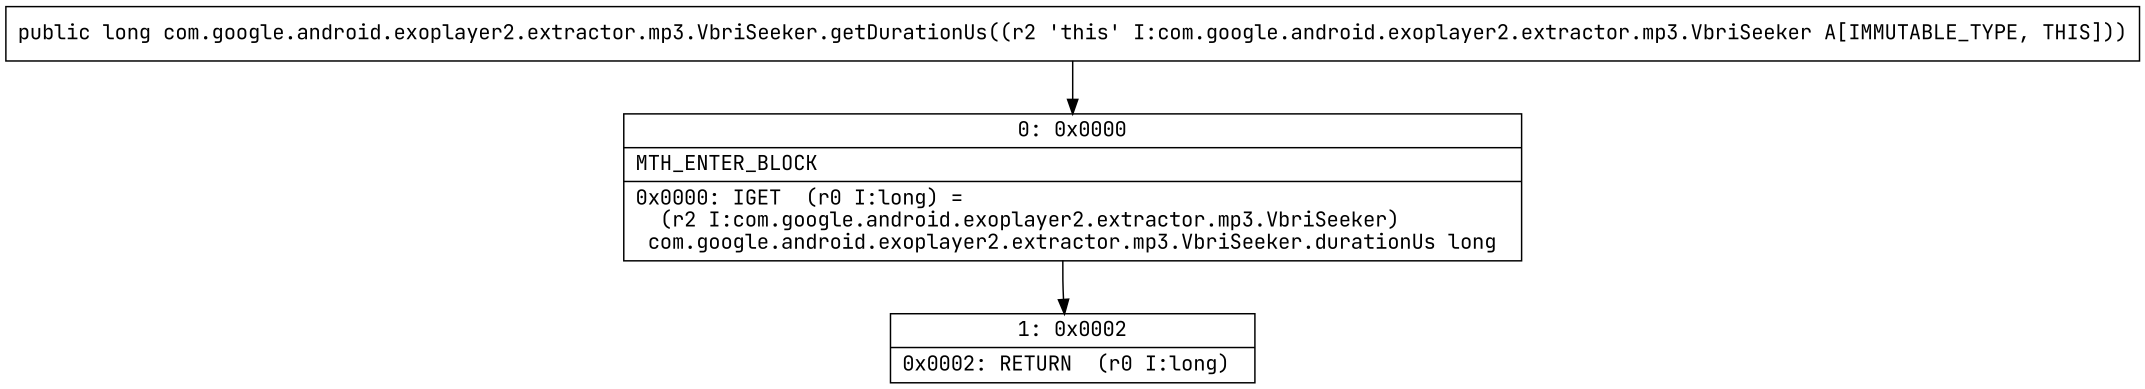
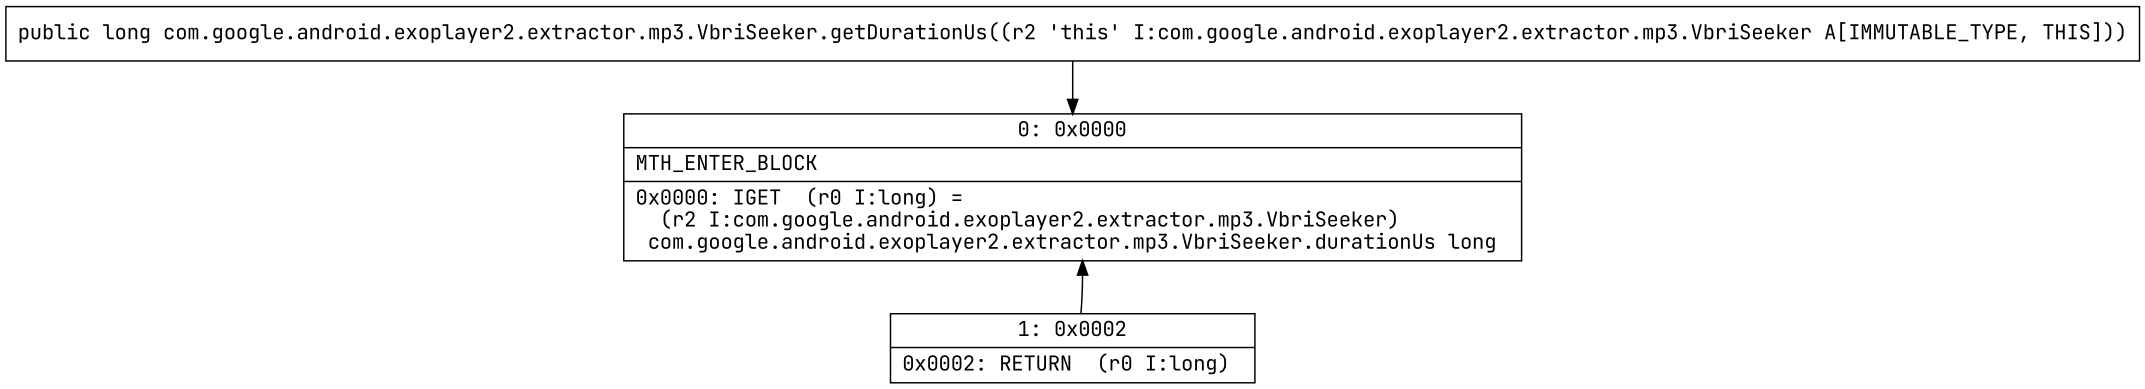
(1063, 280) -> (1082, 295)
